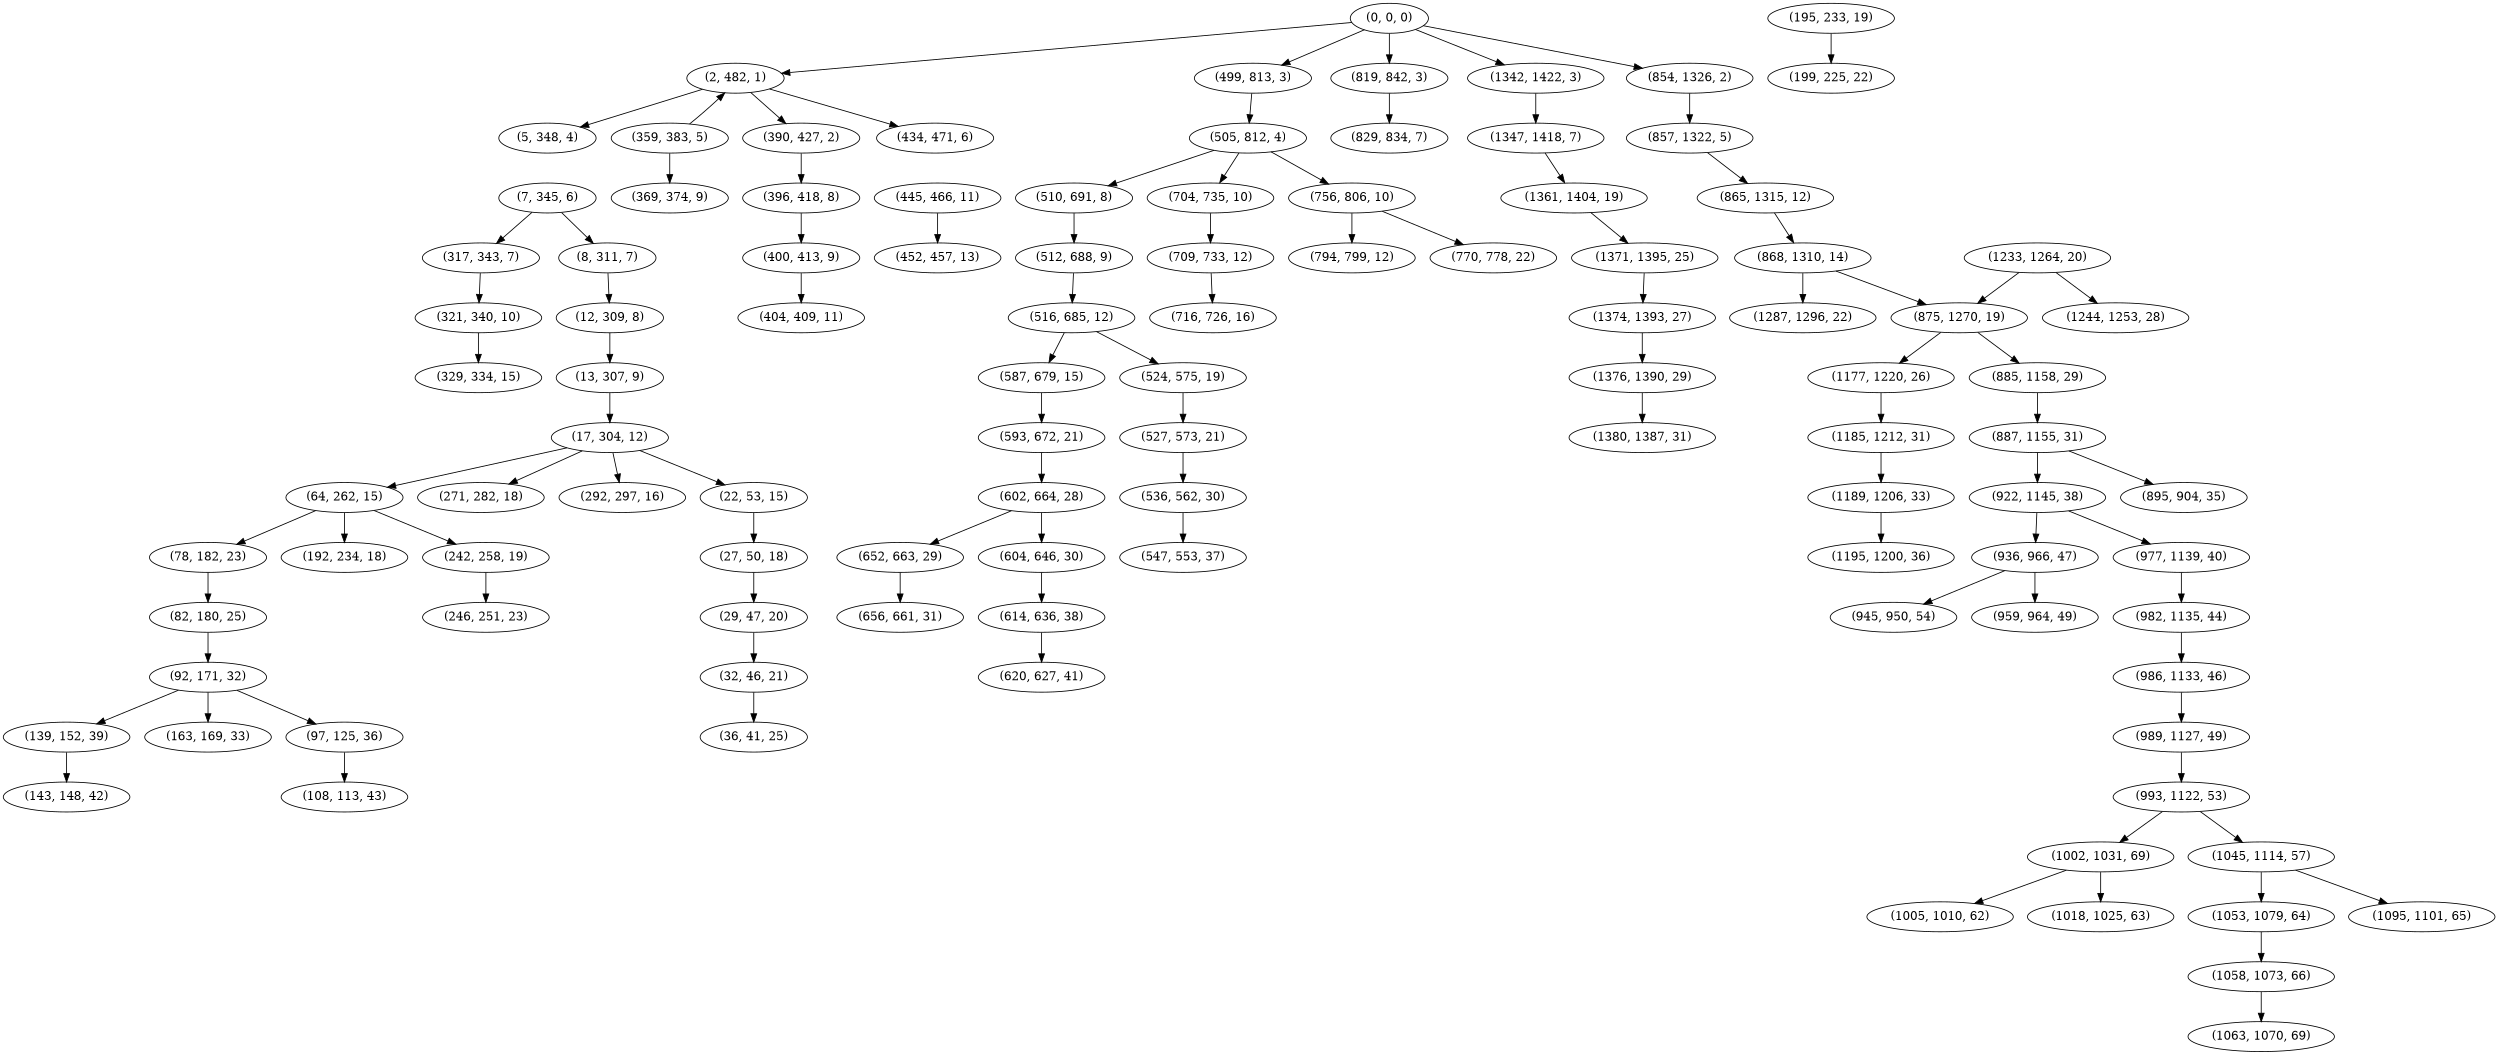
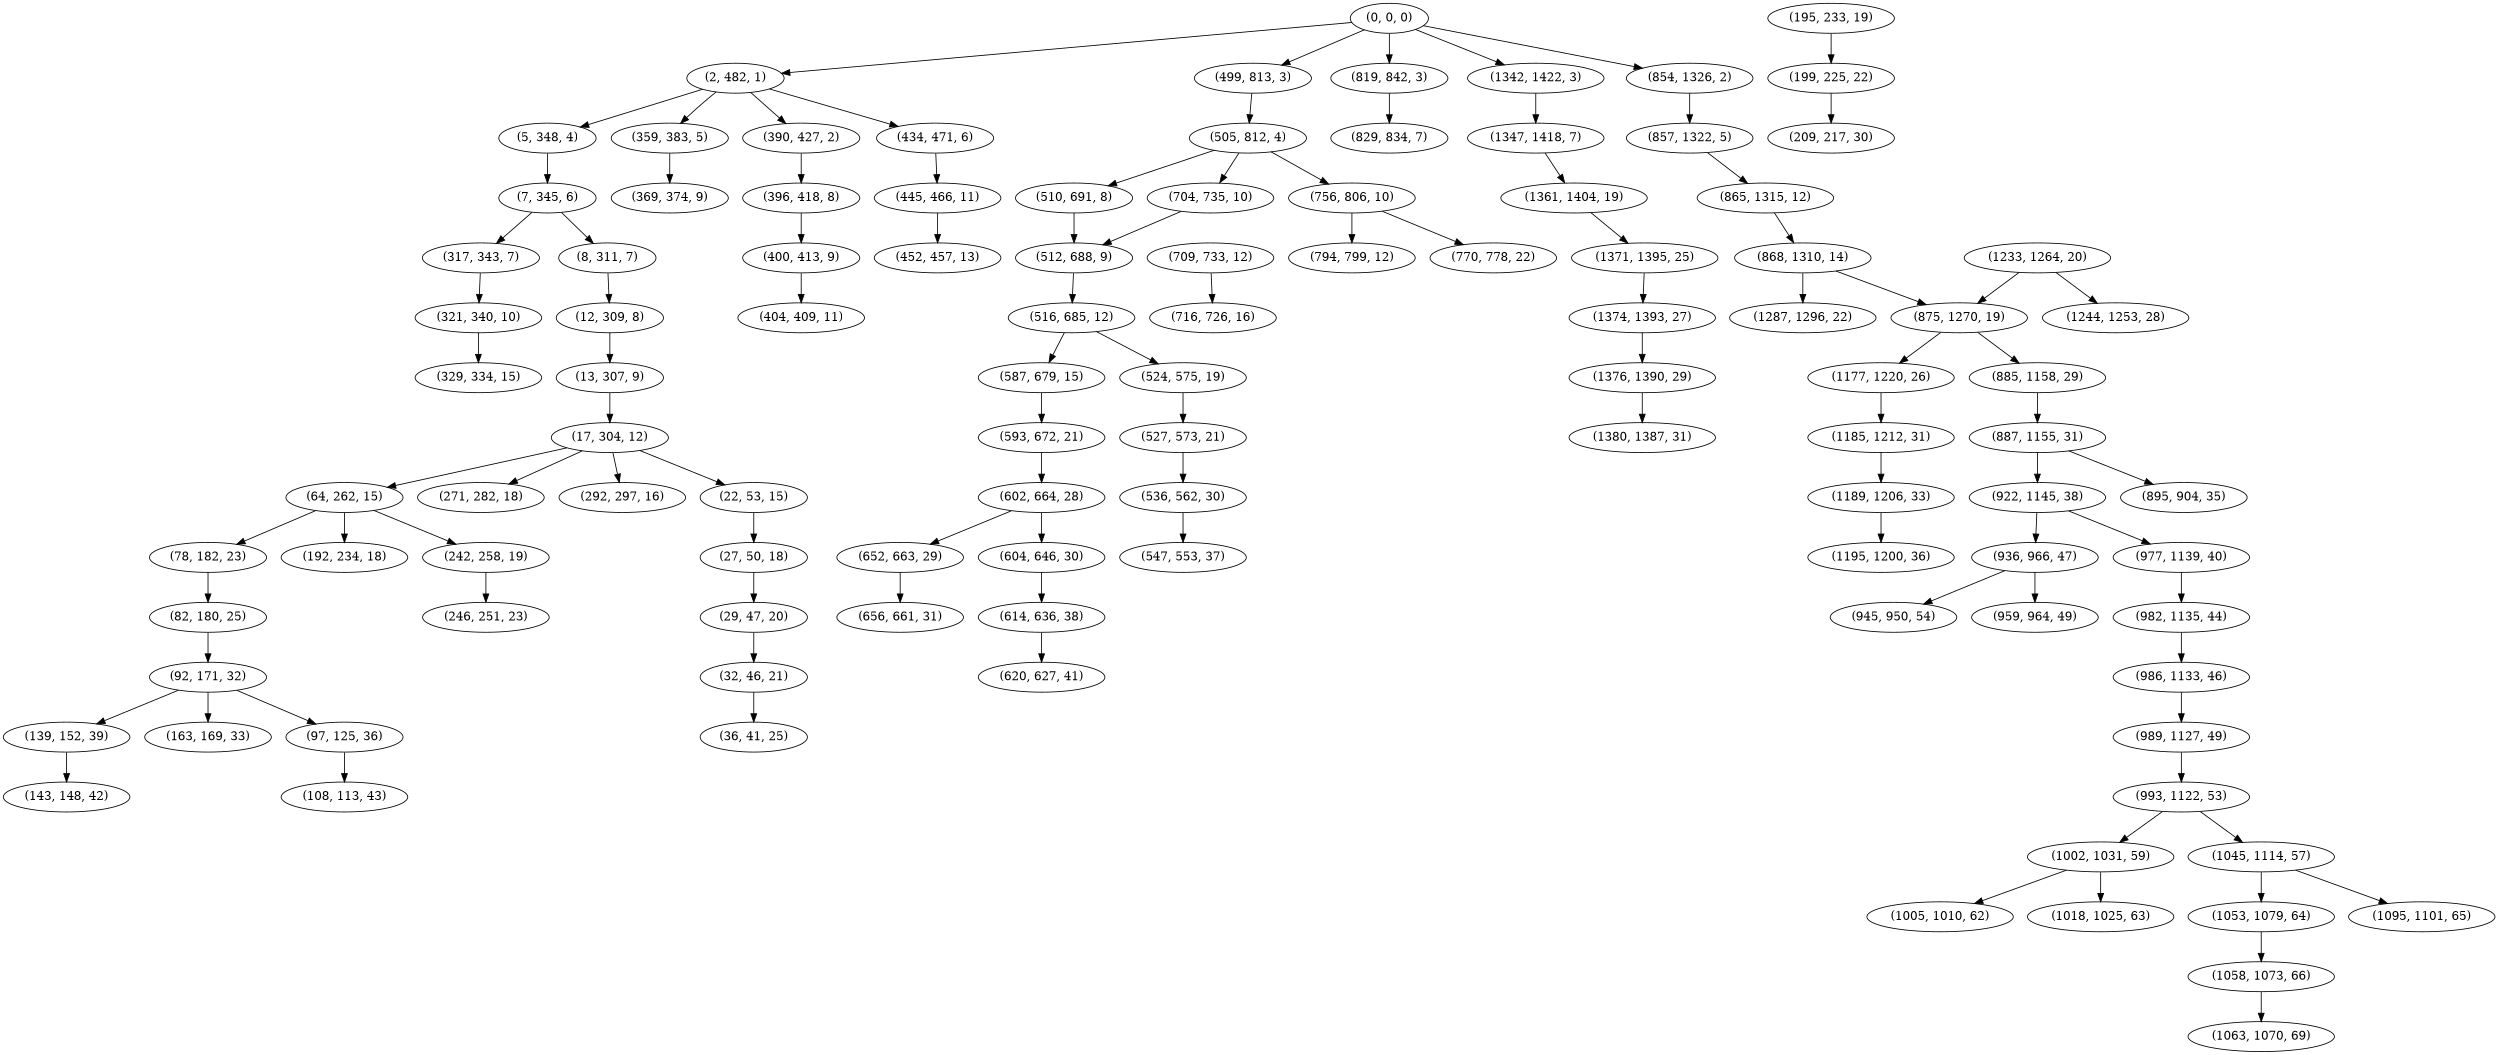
(704, 112) -> (701, 104)
none -> (1831, 138)
none -> (547, 164)
none -> (936, 164)
(1210, 224) -> (1146, 226)
(2101, 857) -> (2101, 857)
